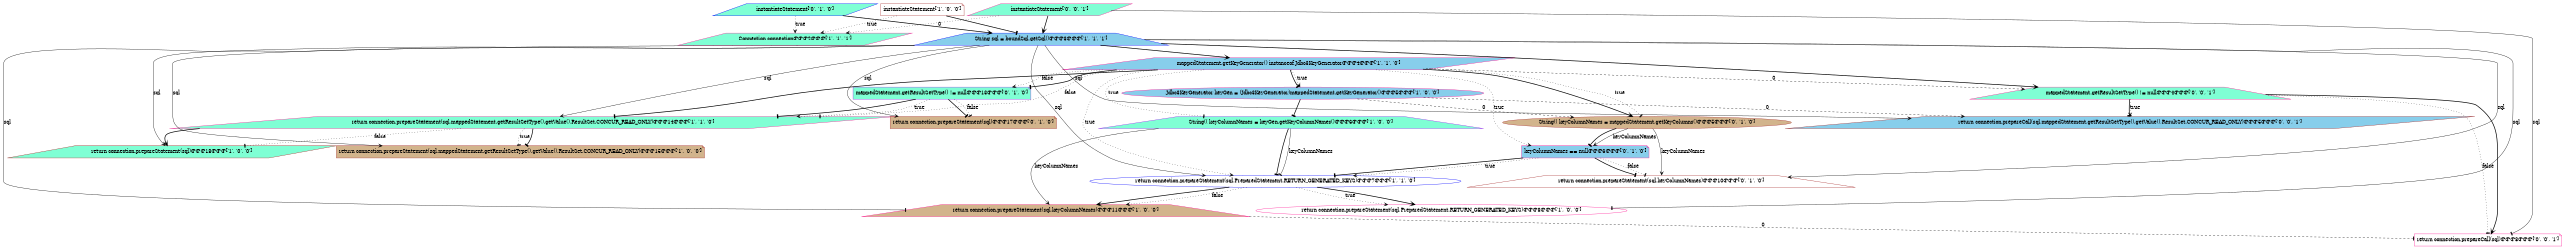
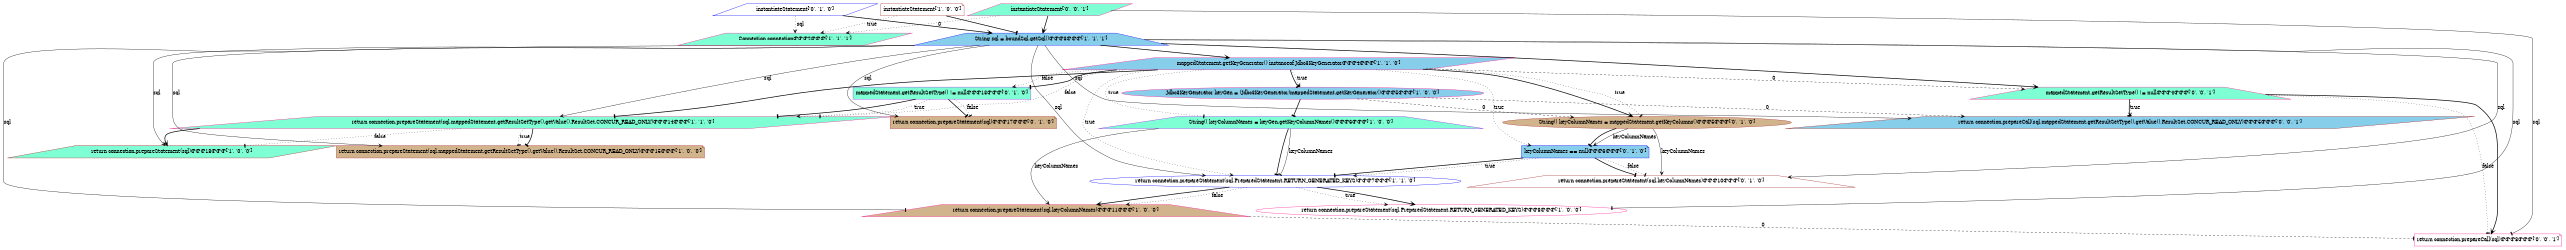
(795, 10) -> (795, 10)
(800, 24) -> (800, 24)
(1585, 152) -> (1585, 152)
